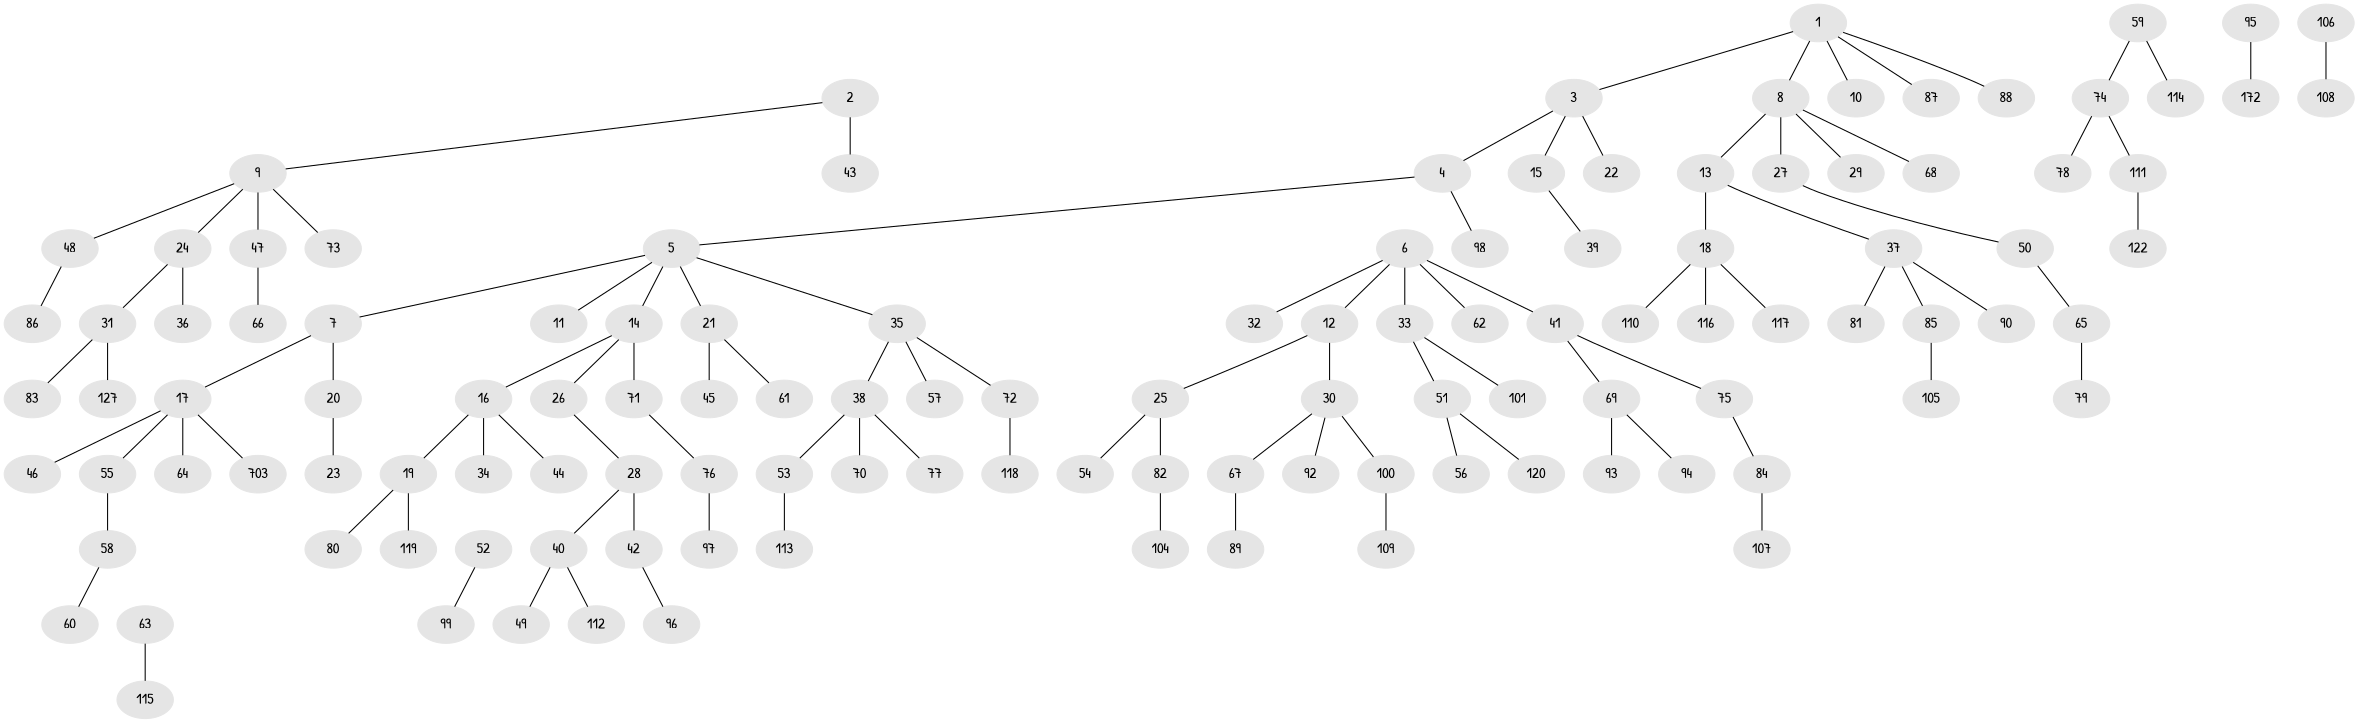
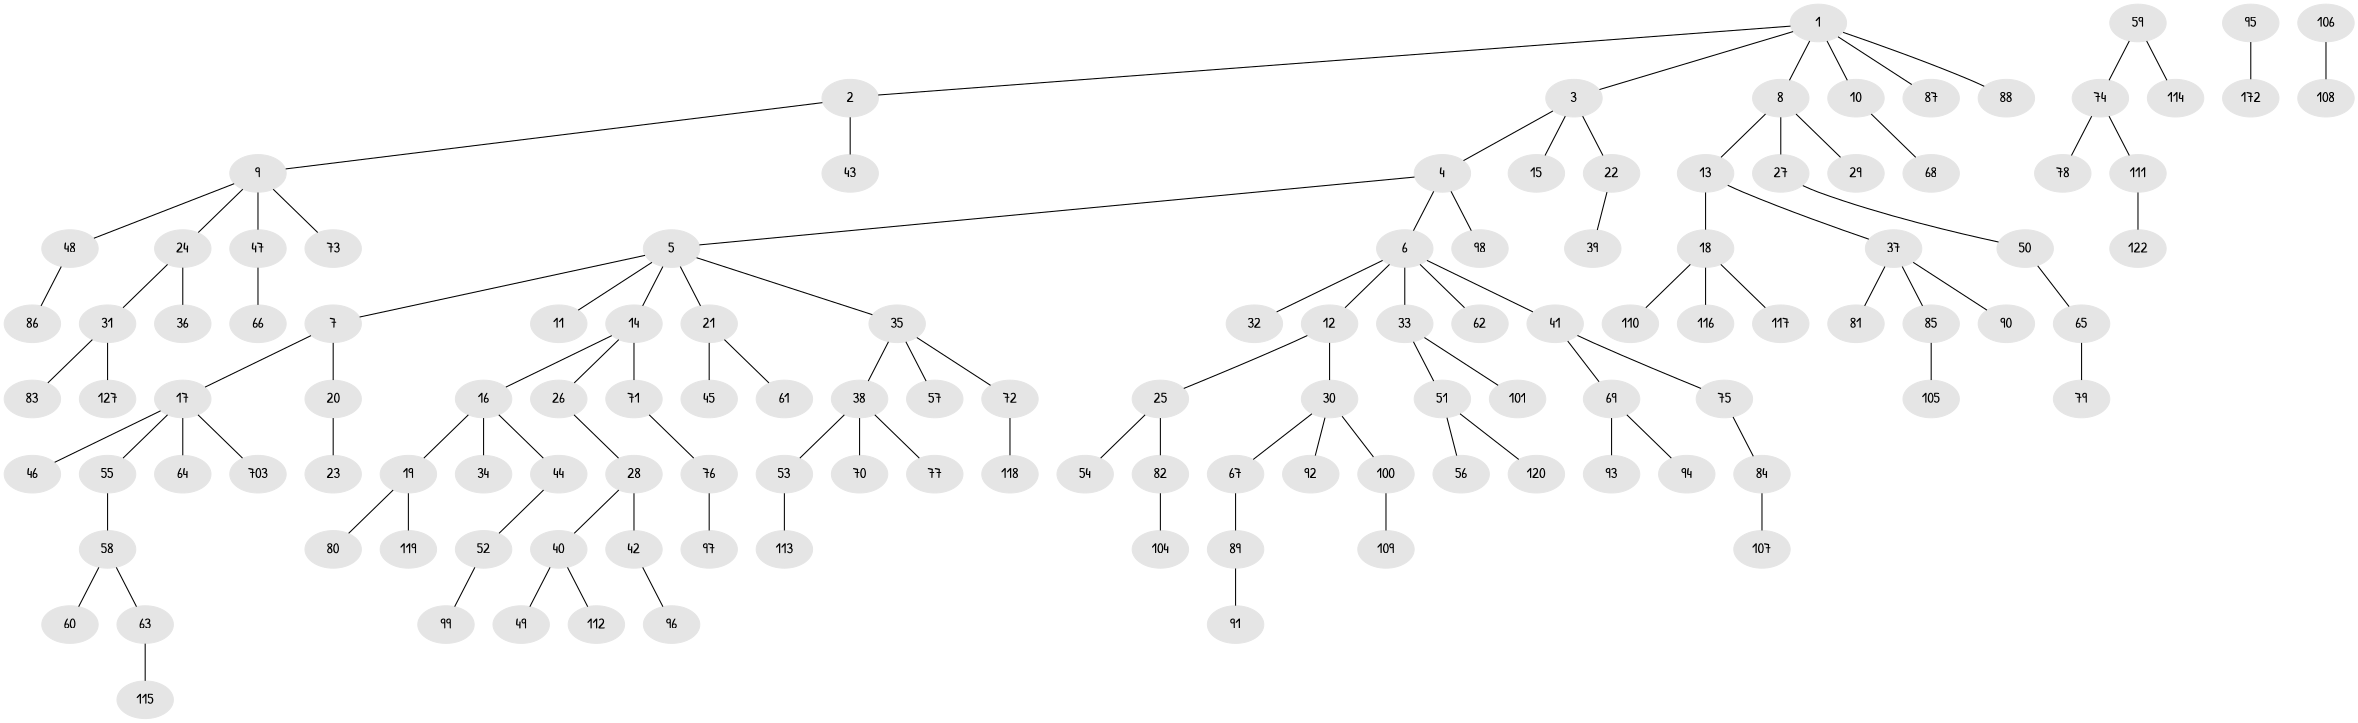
none -> (1334, 61)
(1856, 136) -> (1893, 136)
none -> (1424, 211)
(1565, 211) -> (1602, 211)
none -> (521, 512)
none -> (126, 587)
none -> (1236, 625)
